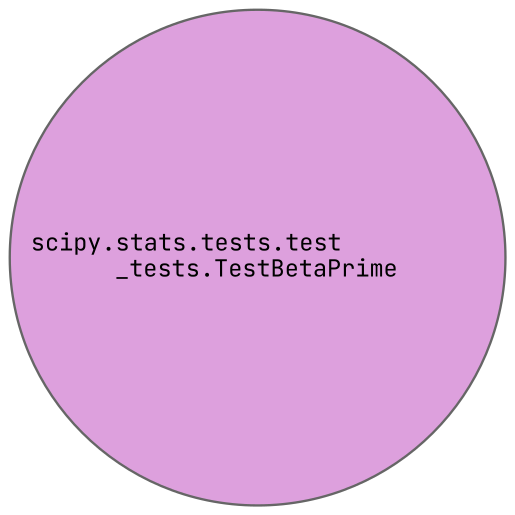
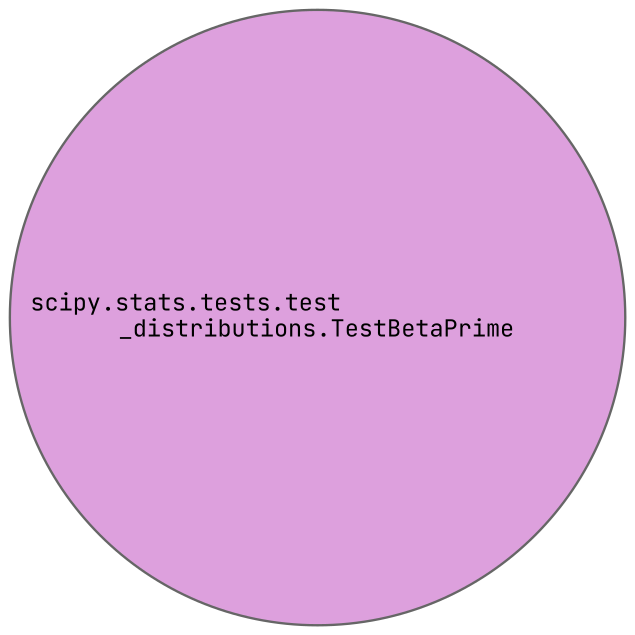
(258, 258) -> (318, 318)
